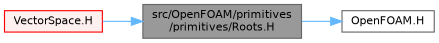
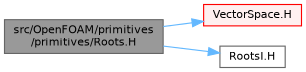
(117, 21) -> (178, 25)
(388, 21) -> (253, 57)
